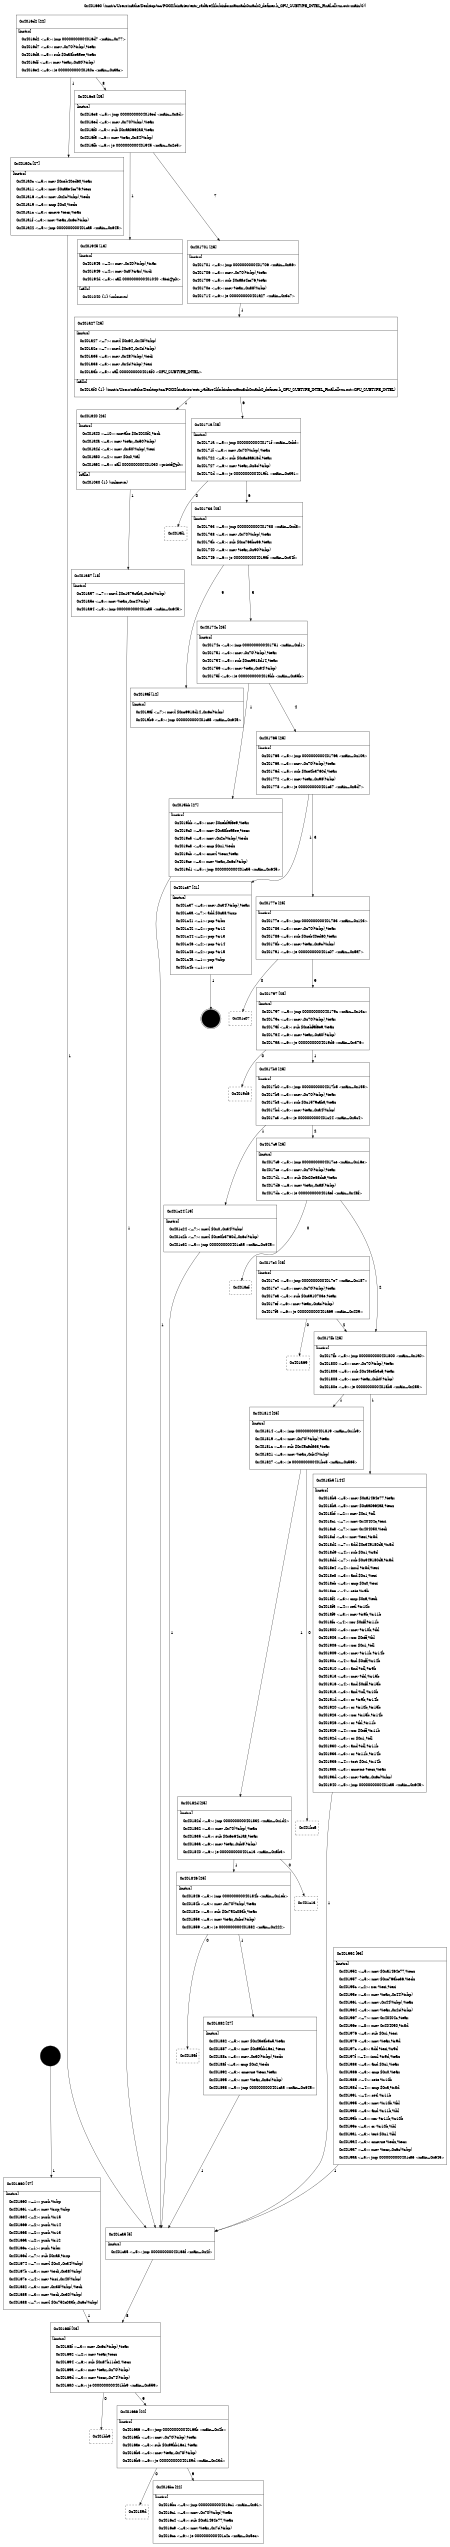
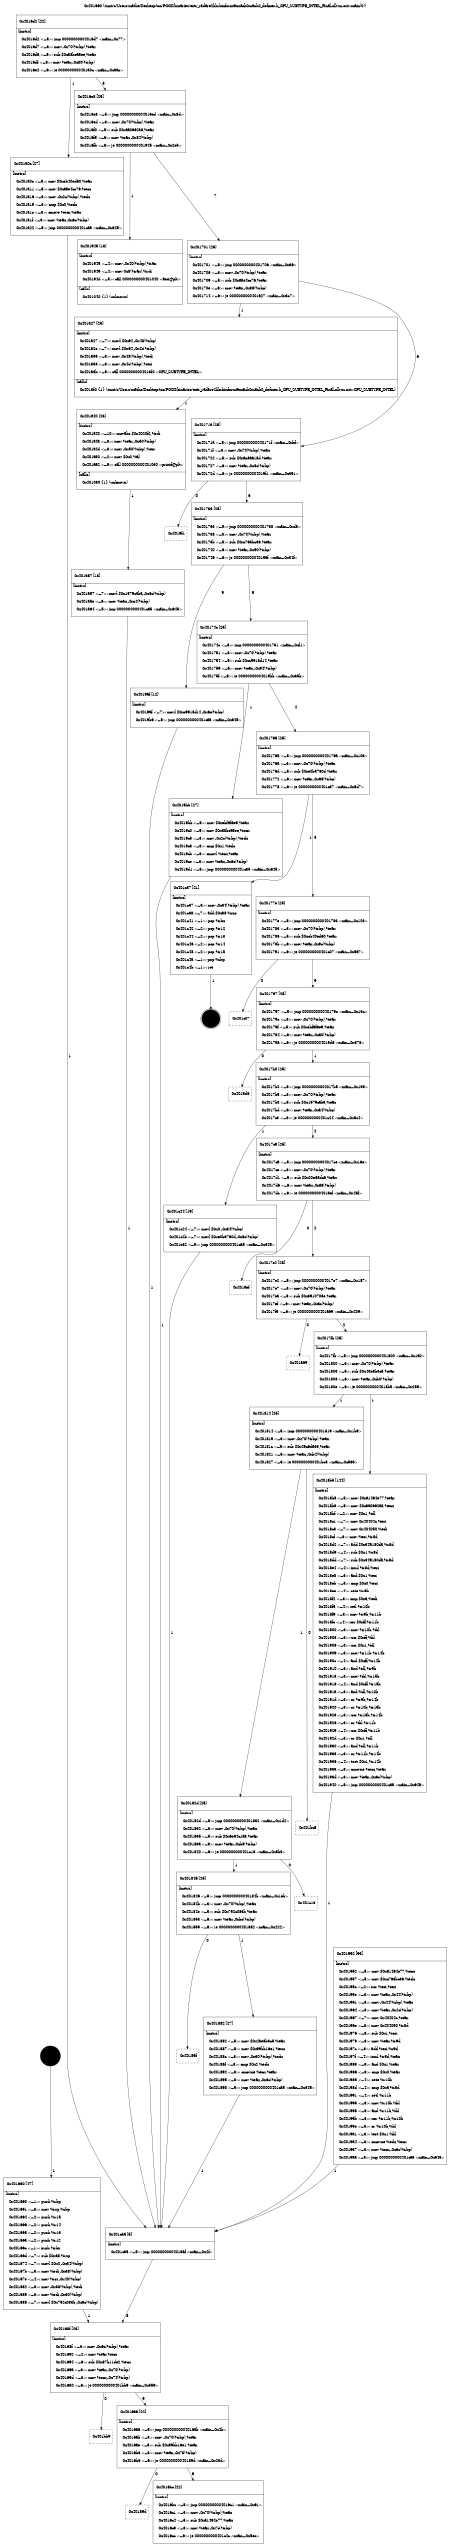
(241, 407) -> (415, 358)
(373, 1261) -> (313, 1227)
none -> (150, 1474)
